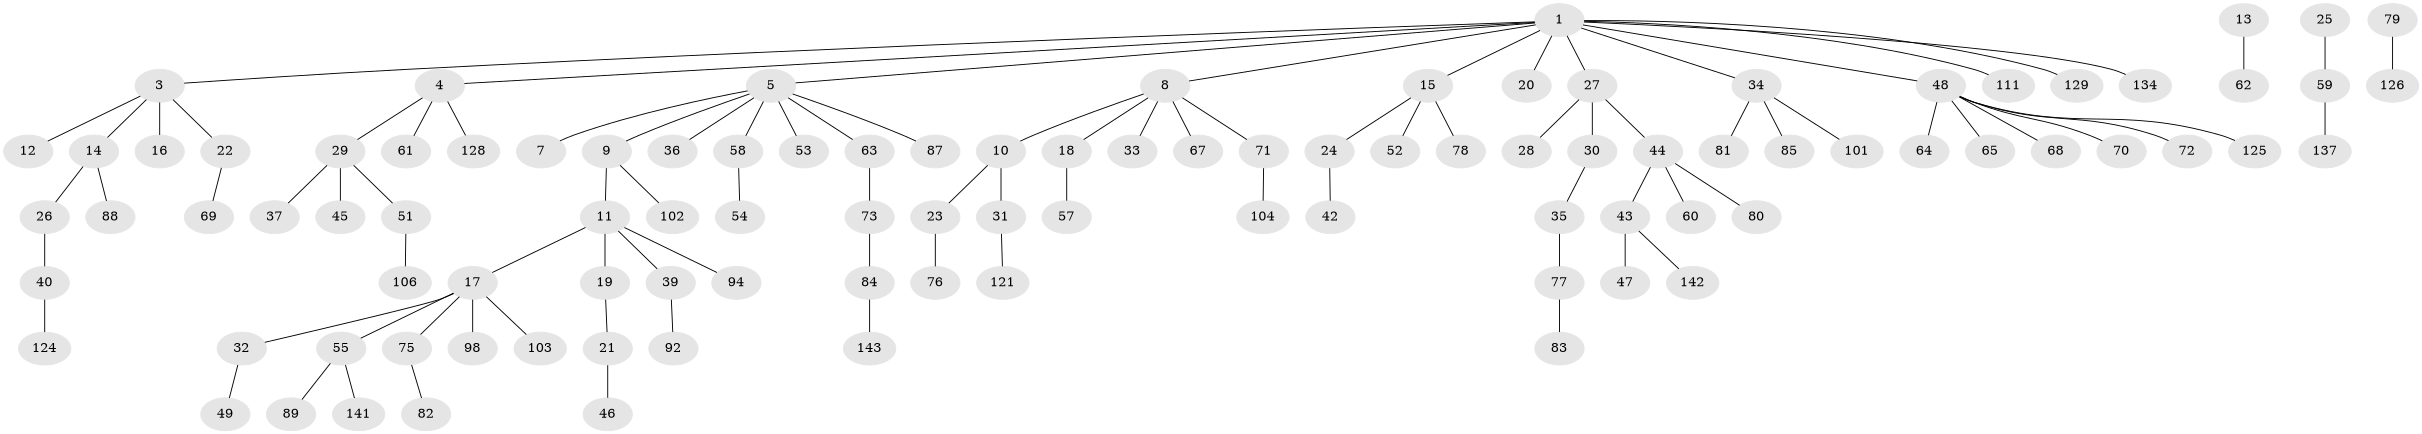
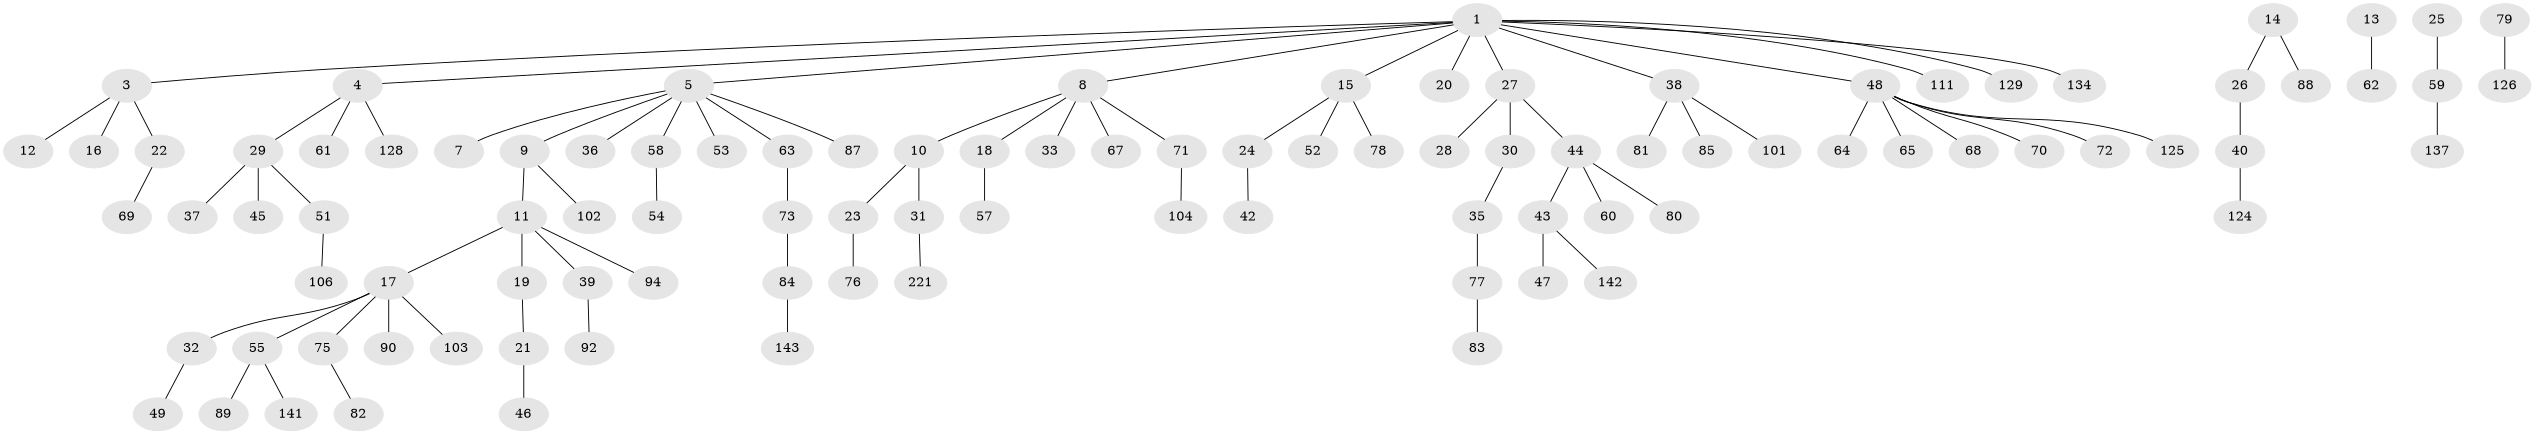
(1757, 86) -> (1674, 86)
(127, 119) -> none
(1003, 283) -> (921, 283)
(473, 349) -> (389, 349)
